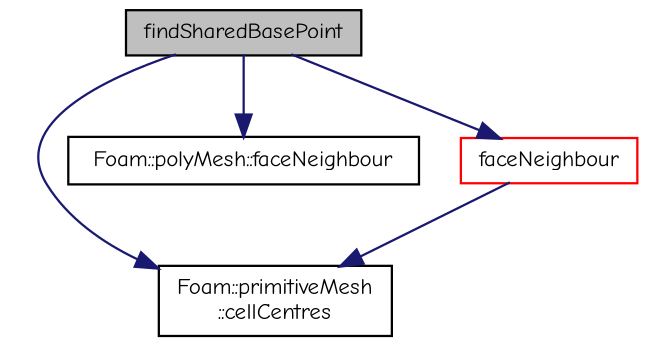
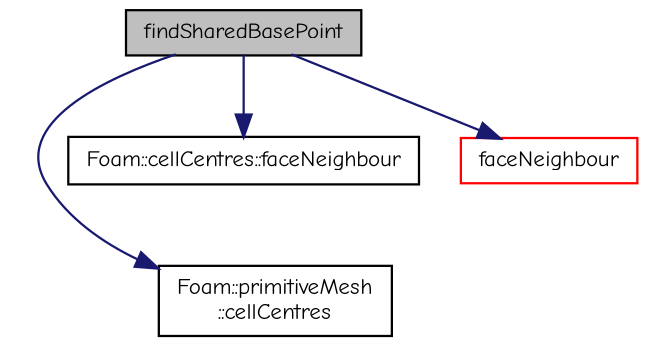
(244, 161) -> (244, 161)
(435, 219) -> none
